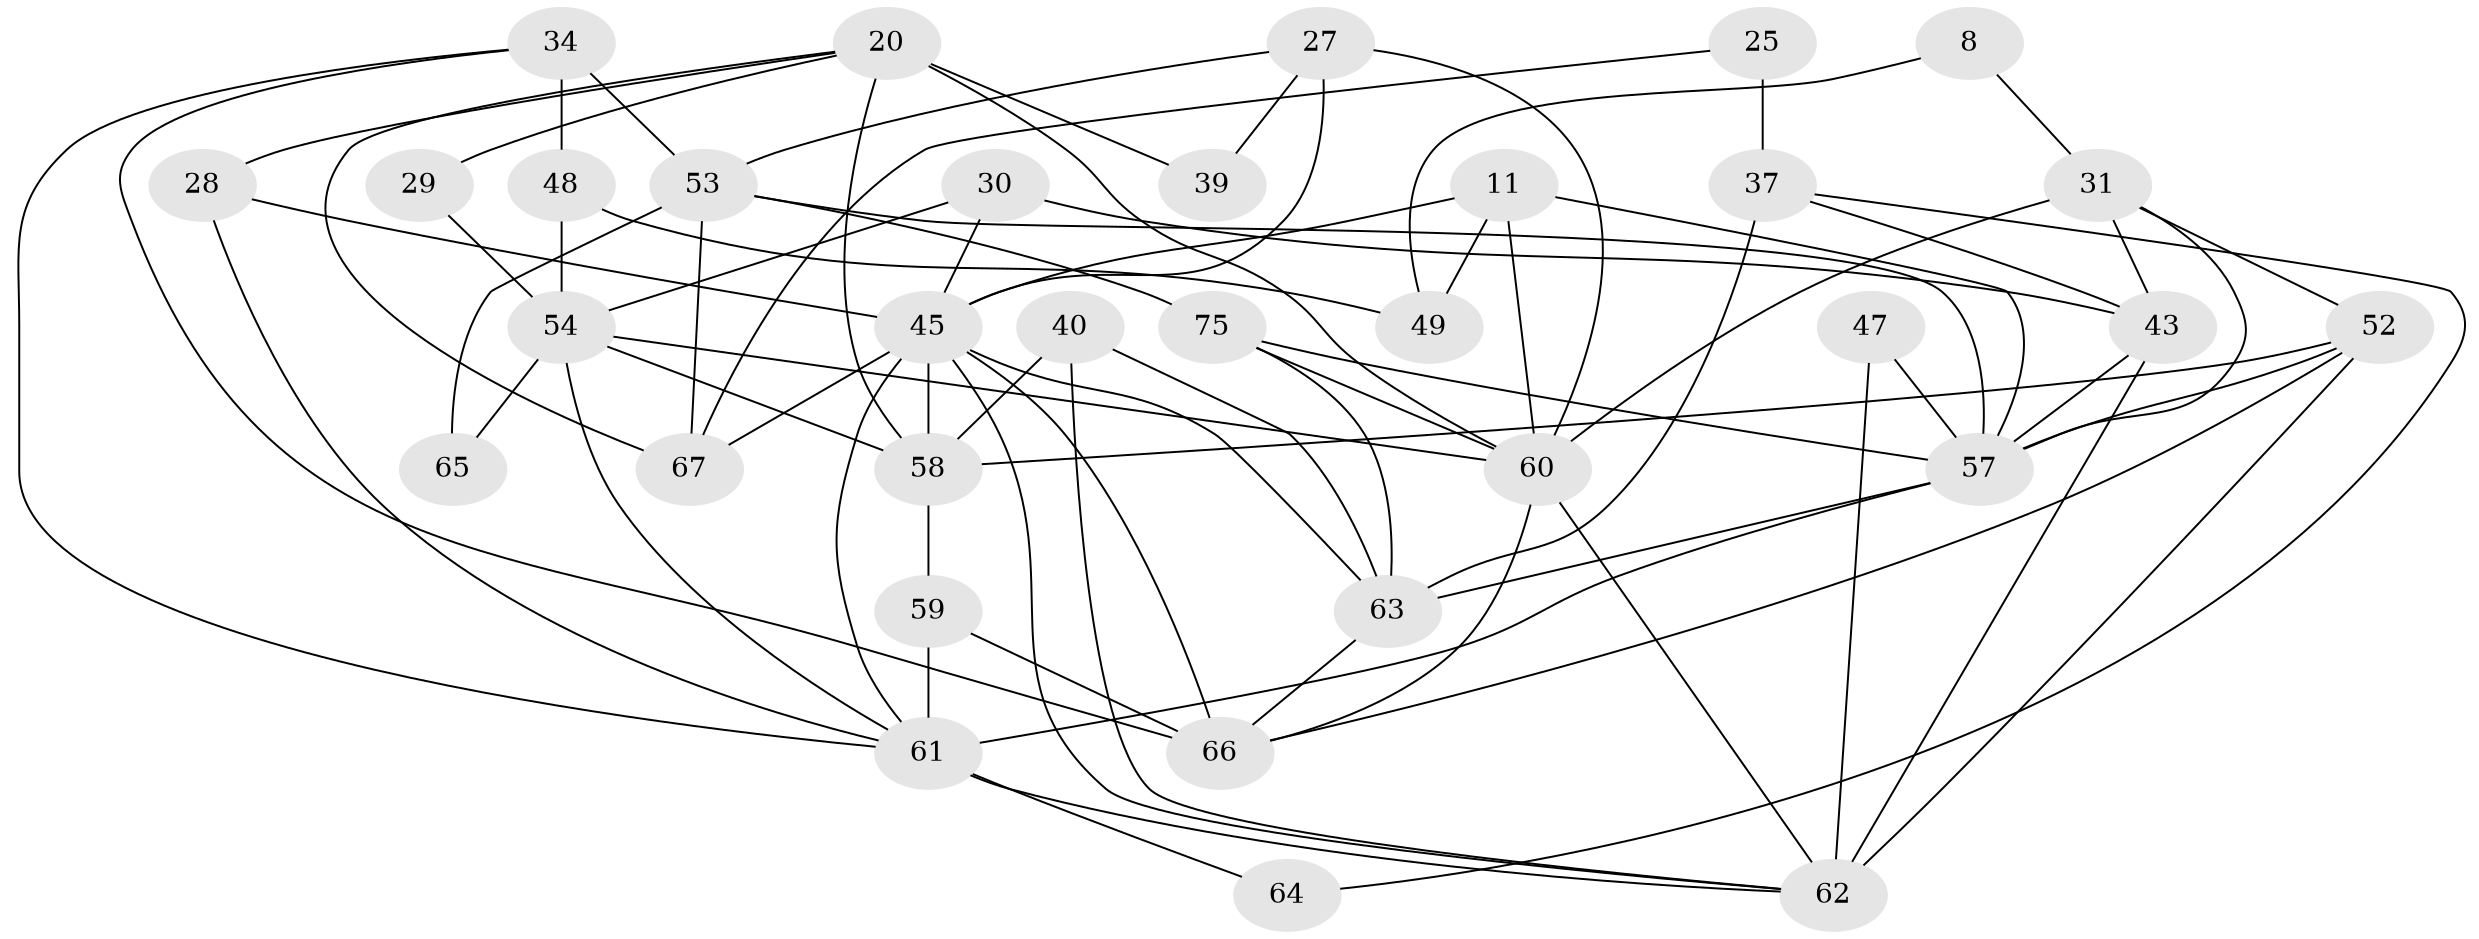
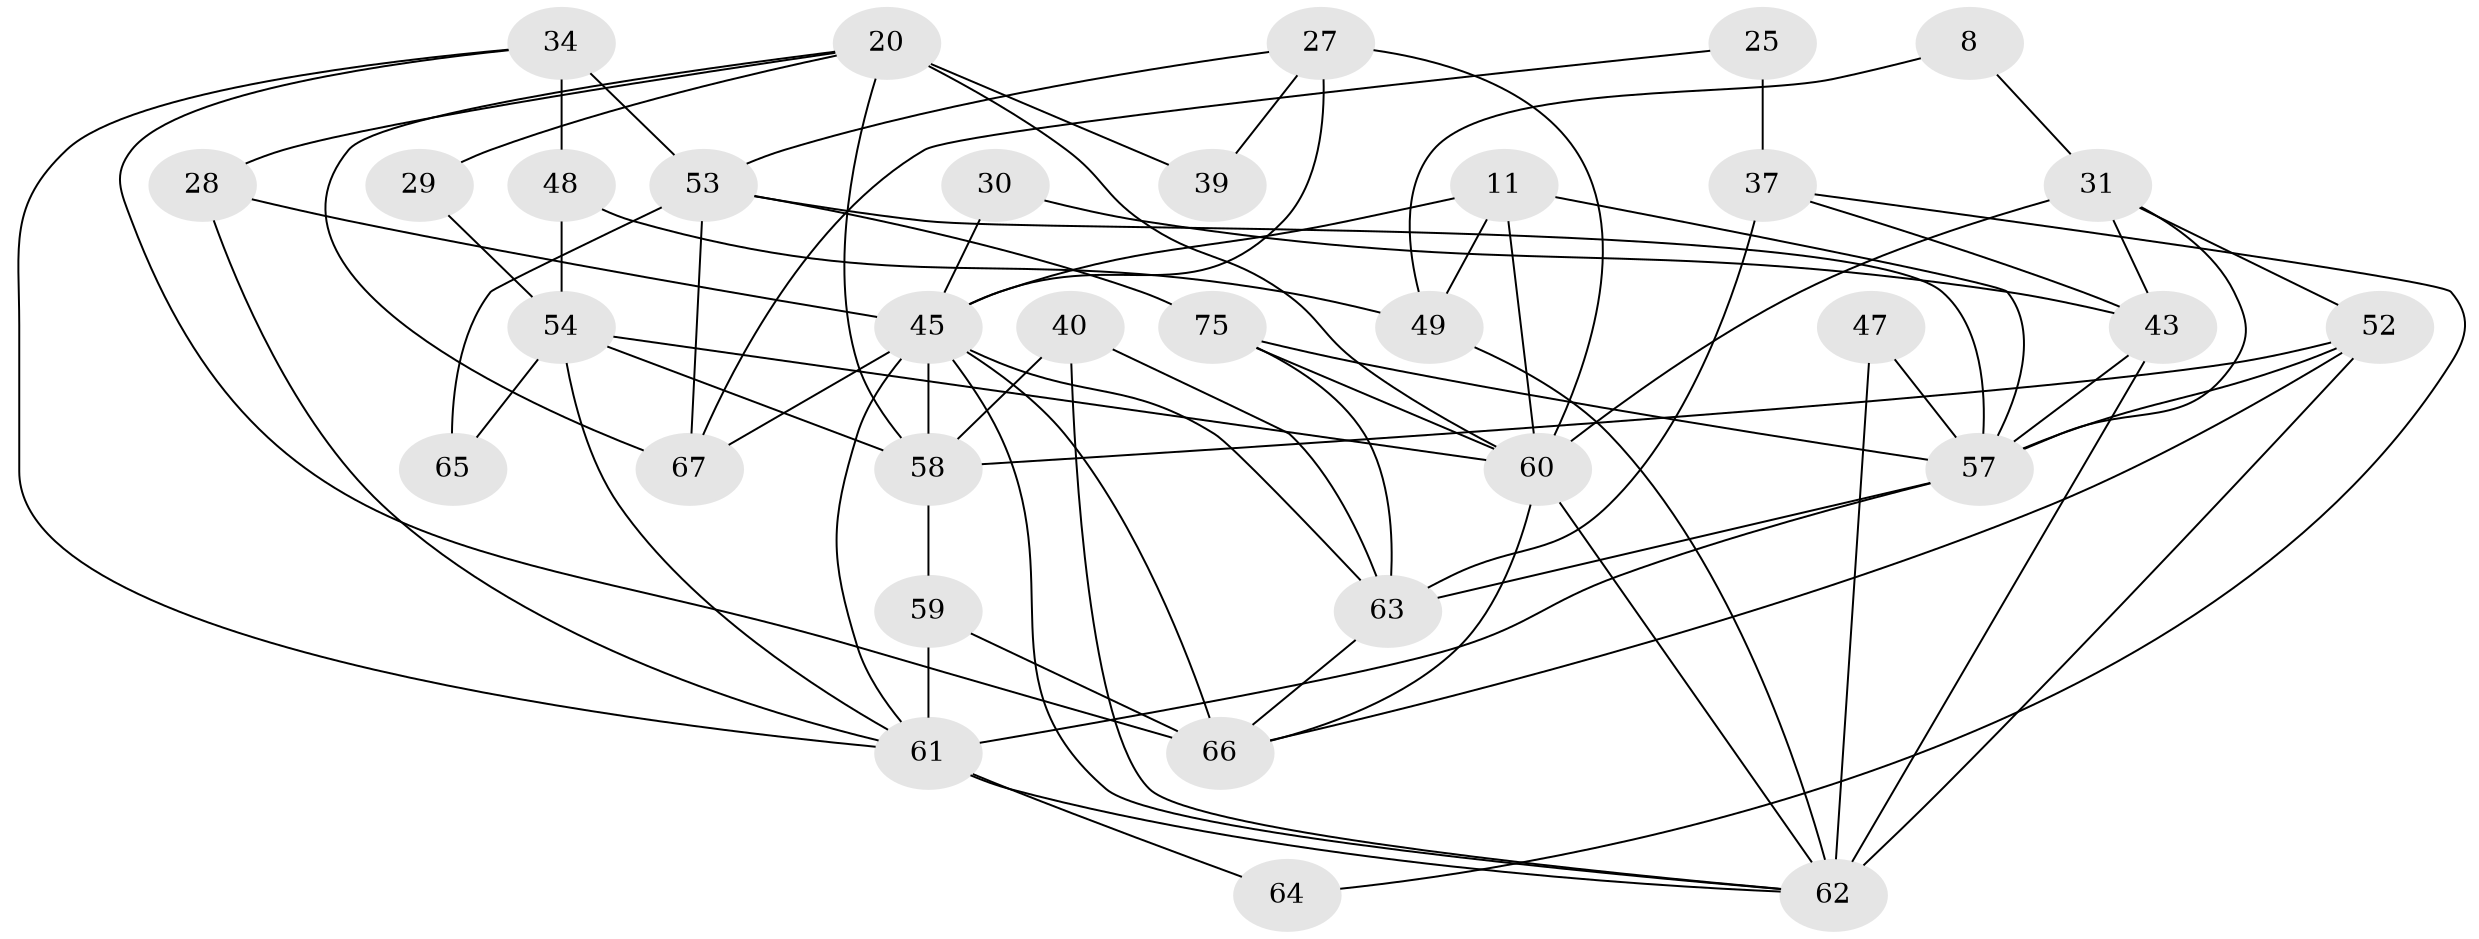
(753, 264) -> none
none -> (1703, 563)
